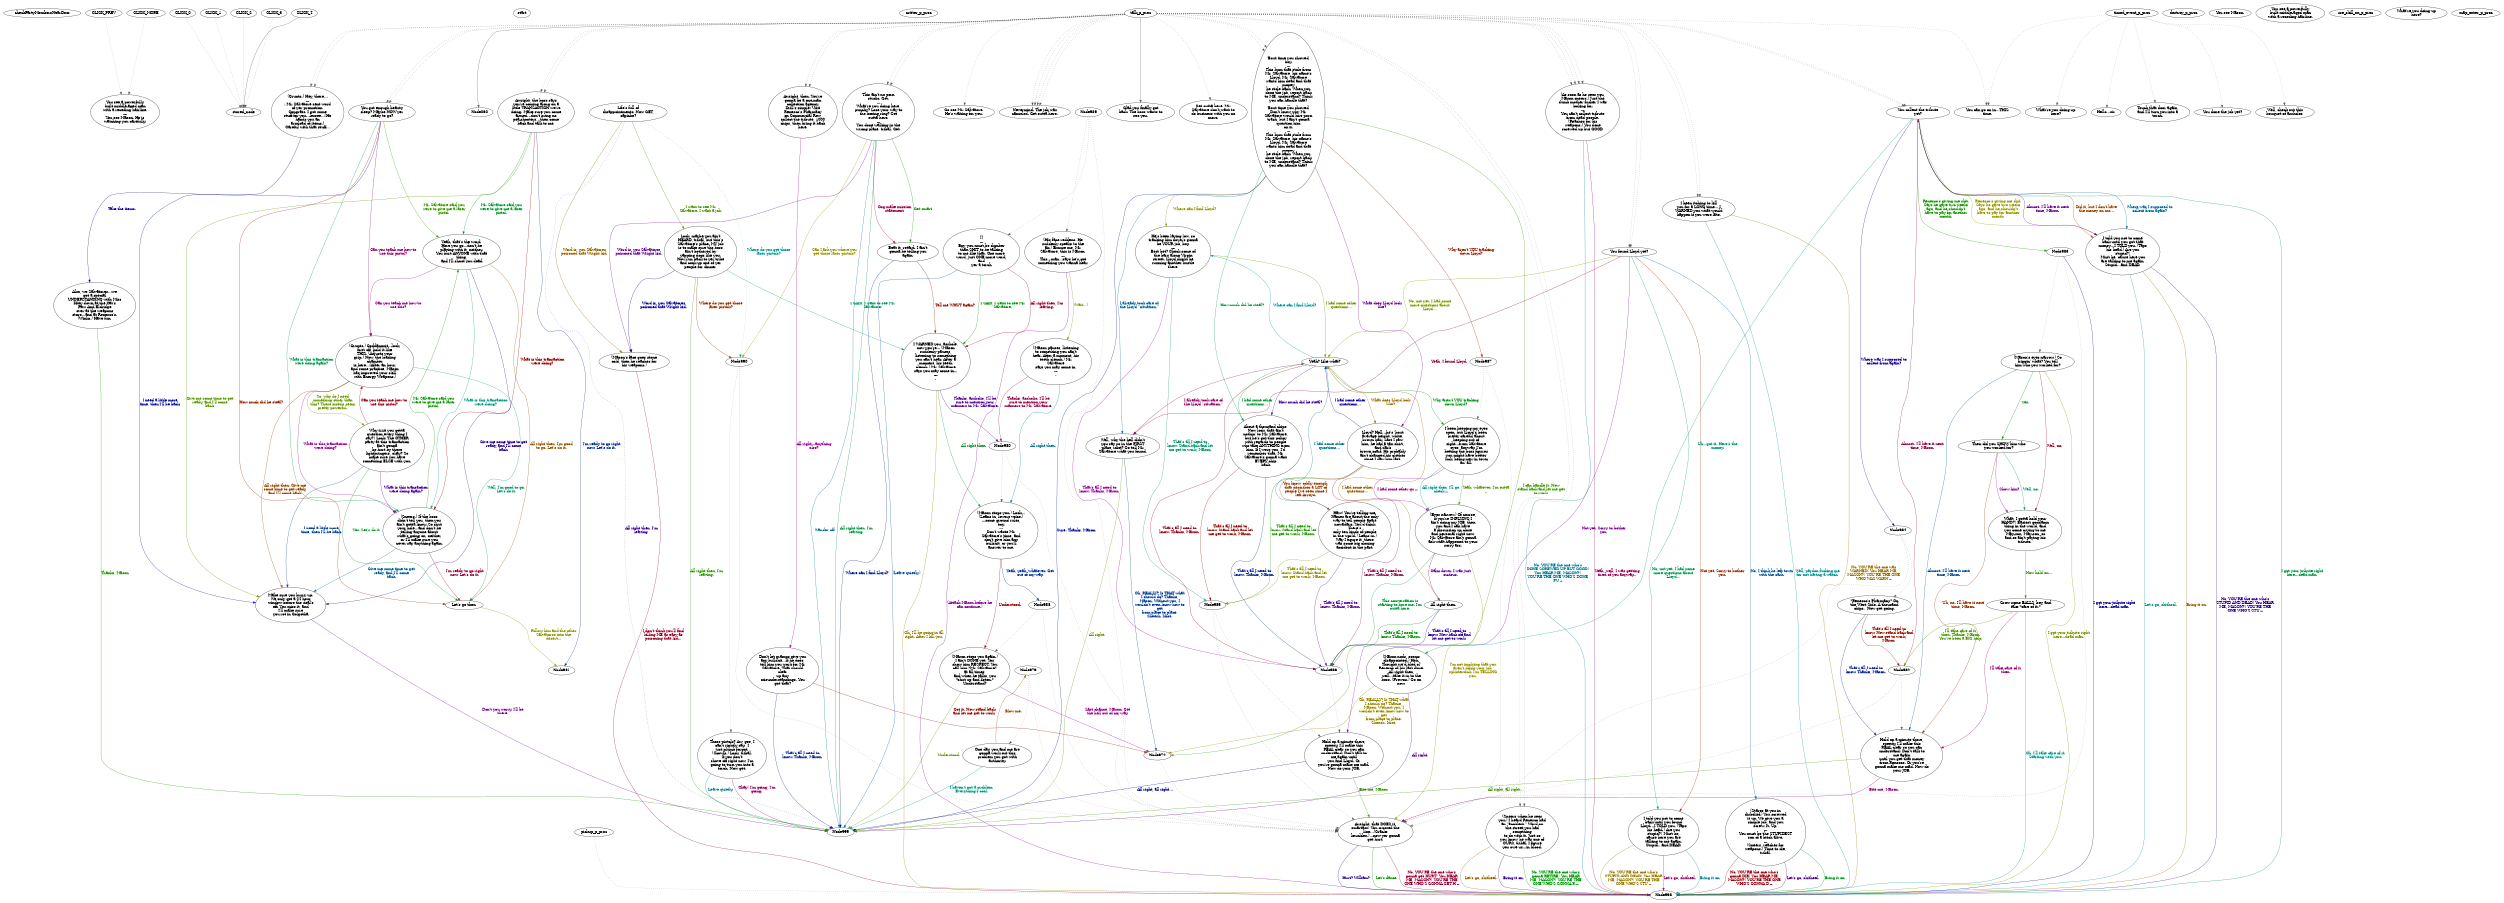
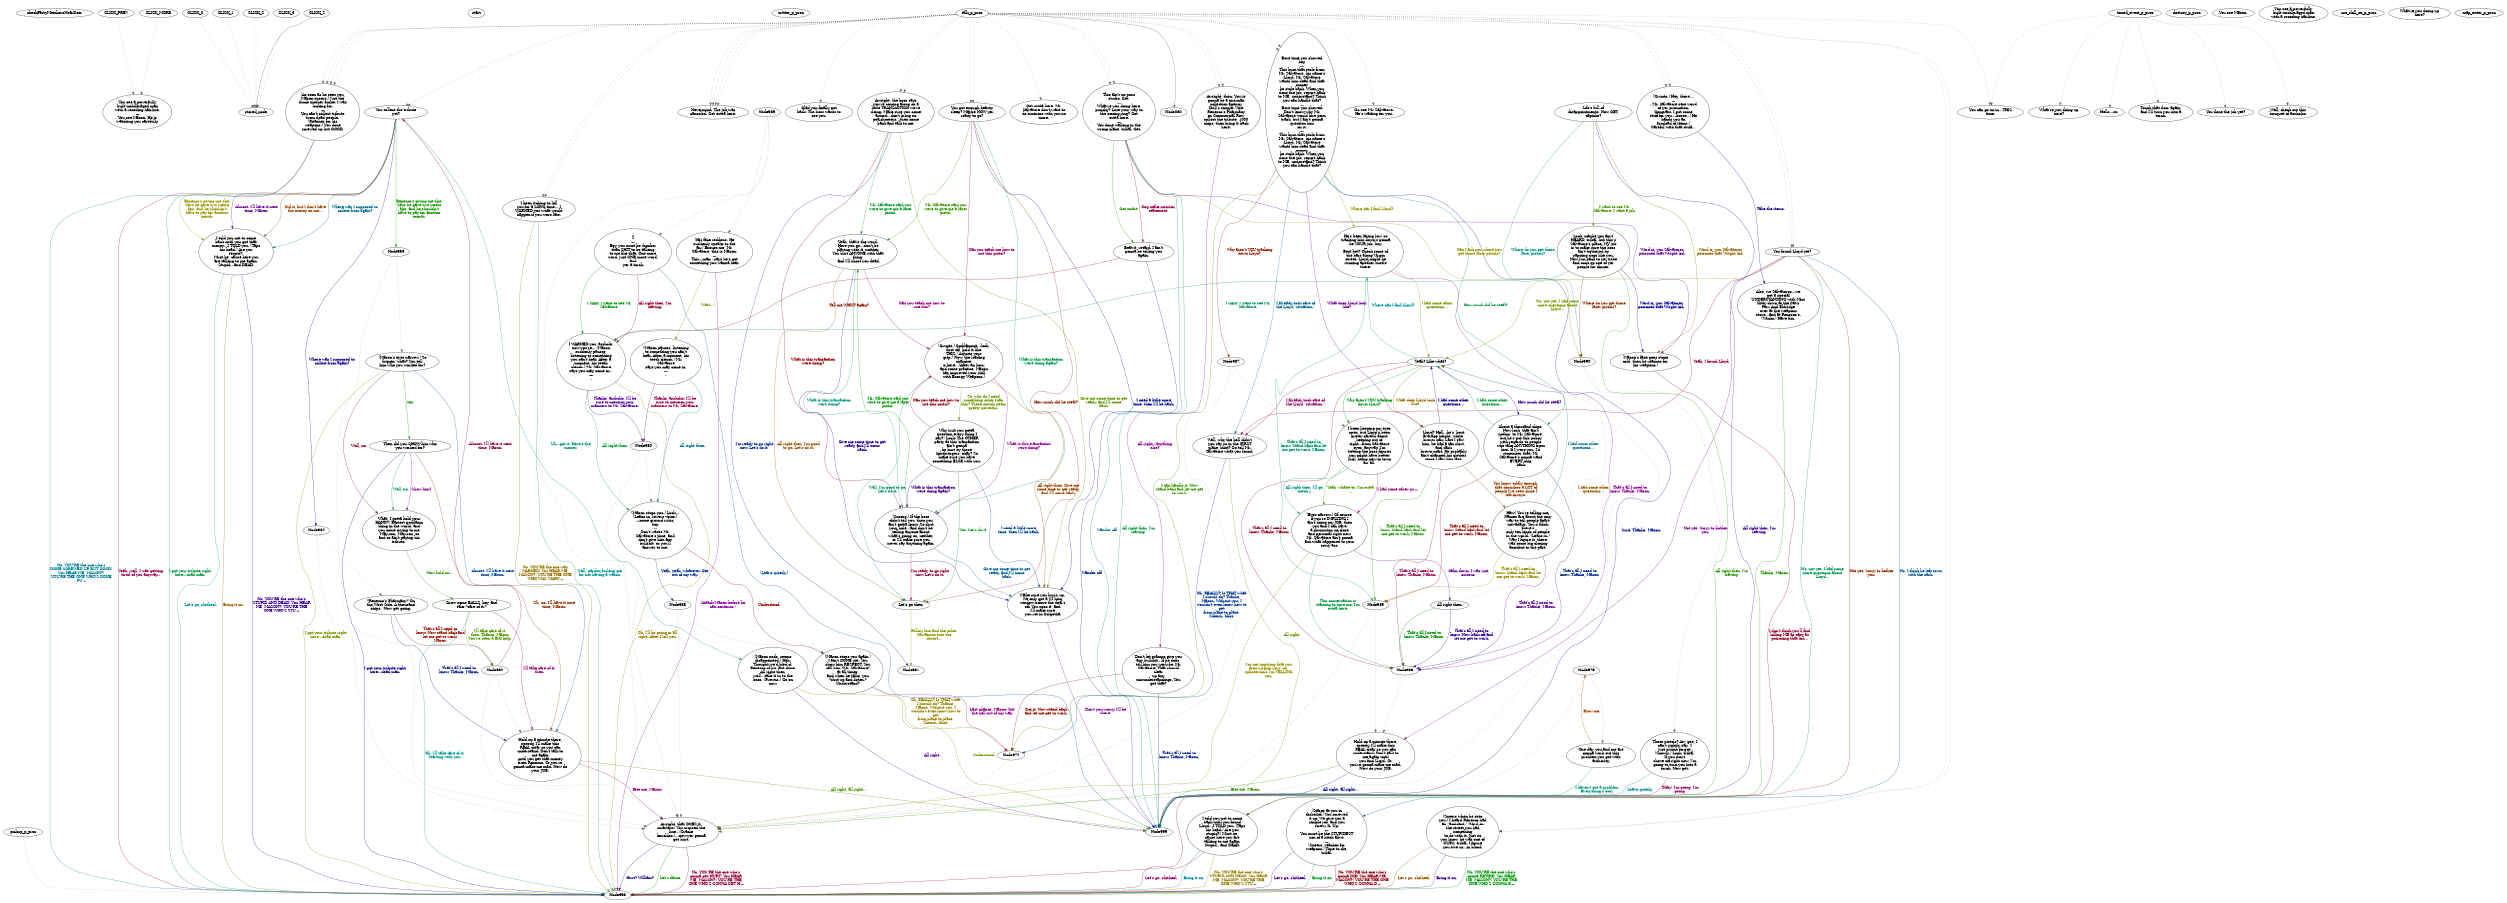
(1141, 59) -> (867, 27)
(734, 213) -> (1503, 255)
(1378, 479) -> (1601, 476)
(625, 506) -> (1750, 695)
(867, 573) -> (1092, 573)
(2093, 762) -> (364, 760)
